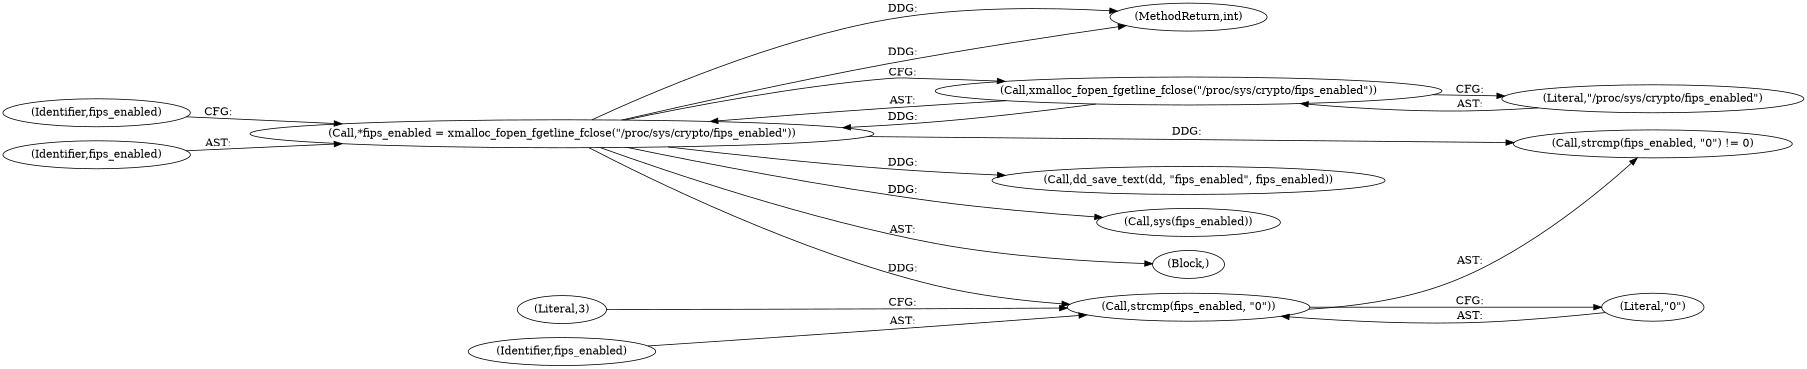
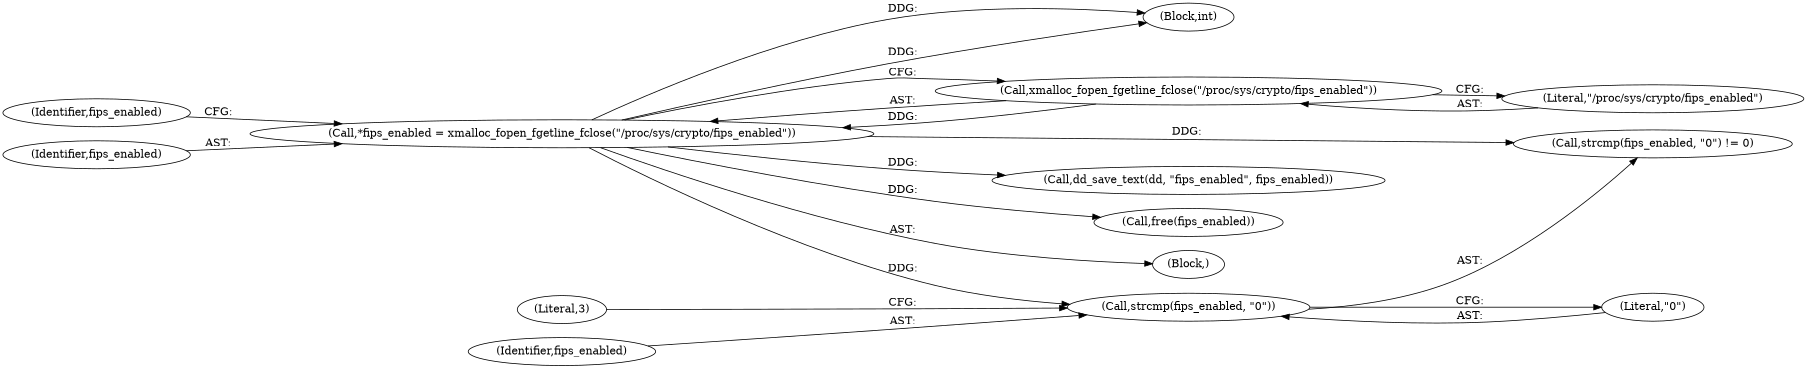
(1189, 17) -> (1189, 17)
(1189, 222) -> (1189, 222)
